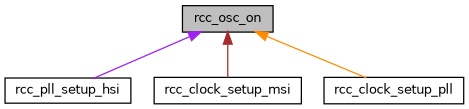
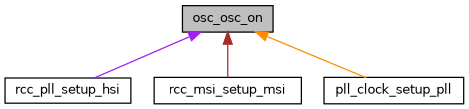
(228, 19) -> (228, 19)
(228, 91) -> (228, 91)
(394, 91) -> (394, 91)
